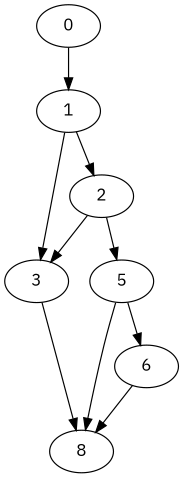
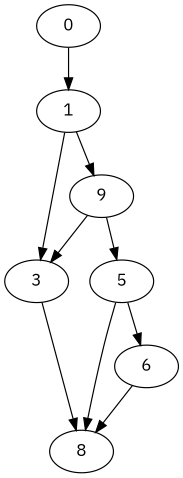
(102, 196) -> (102, 196)
